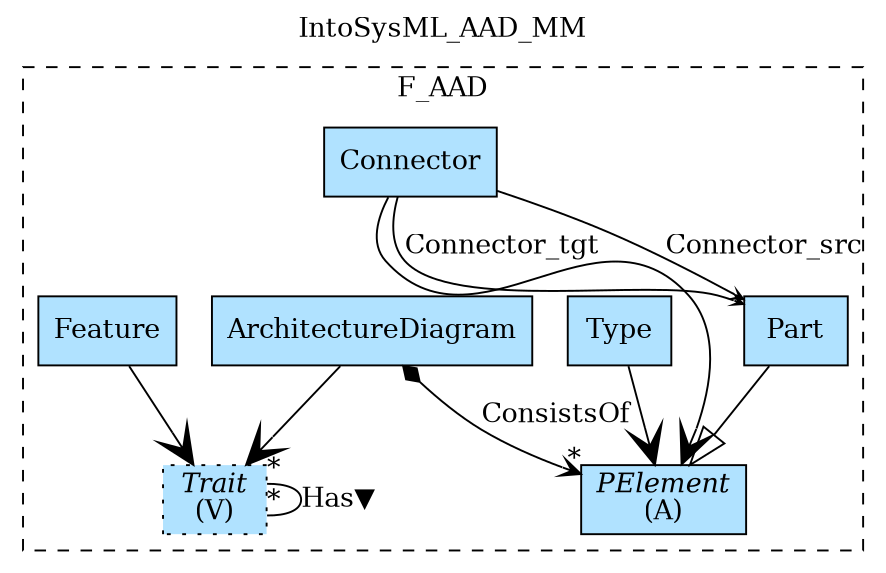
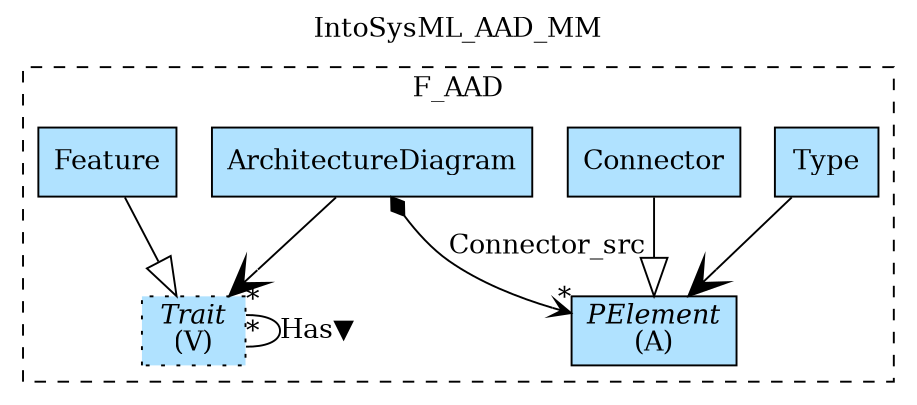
(572, 268) -> (654, 227)
(796, 331) -> none
(151, 399) -> (142, 229)
(556, 415) -> (548, 246)
